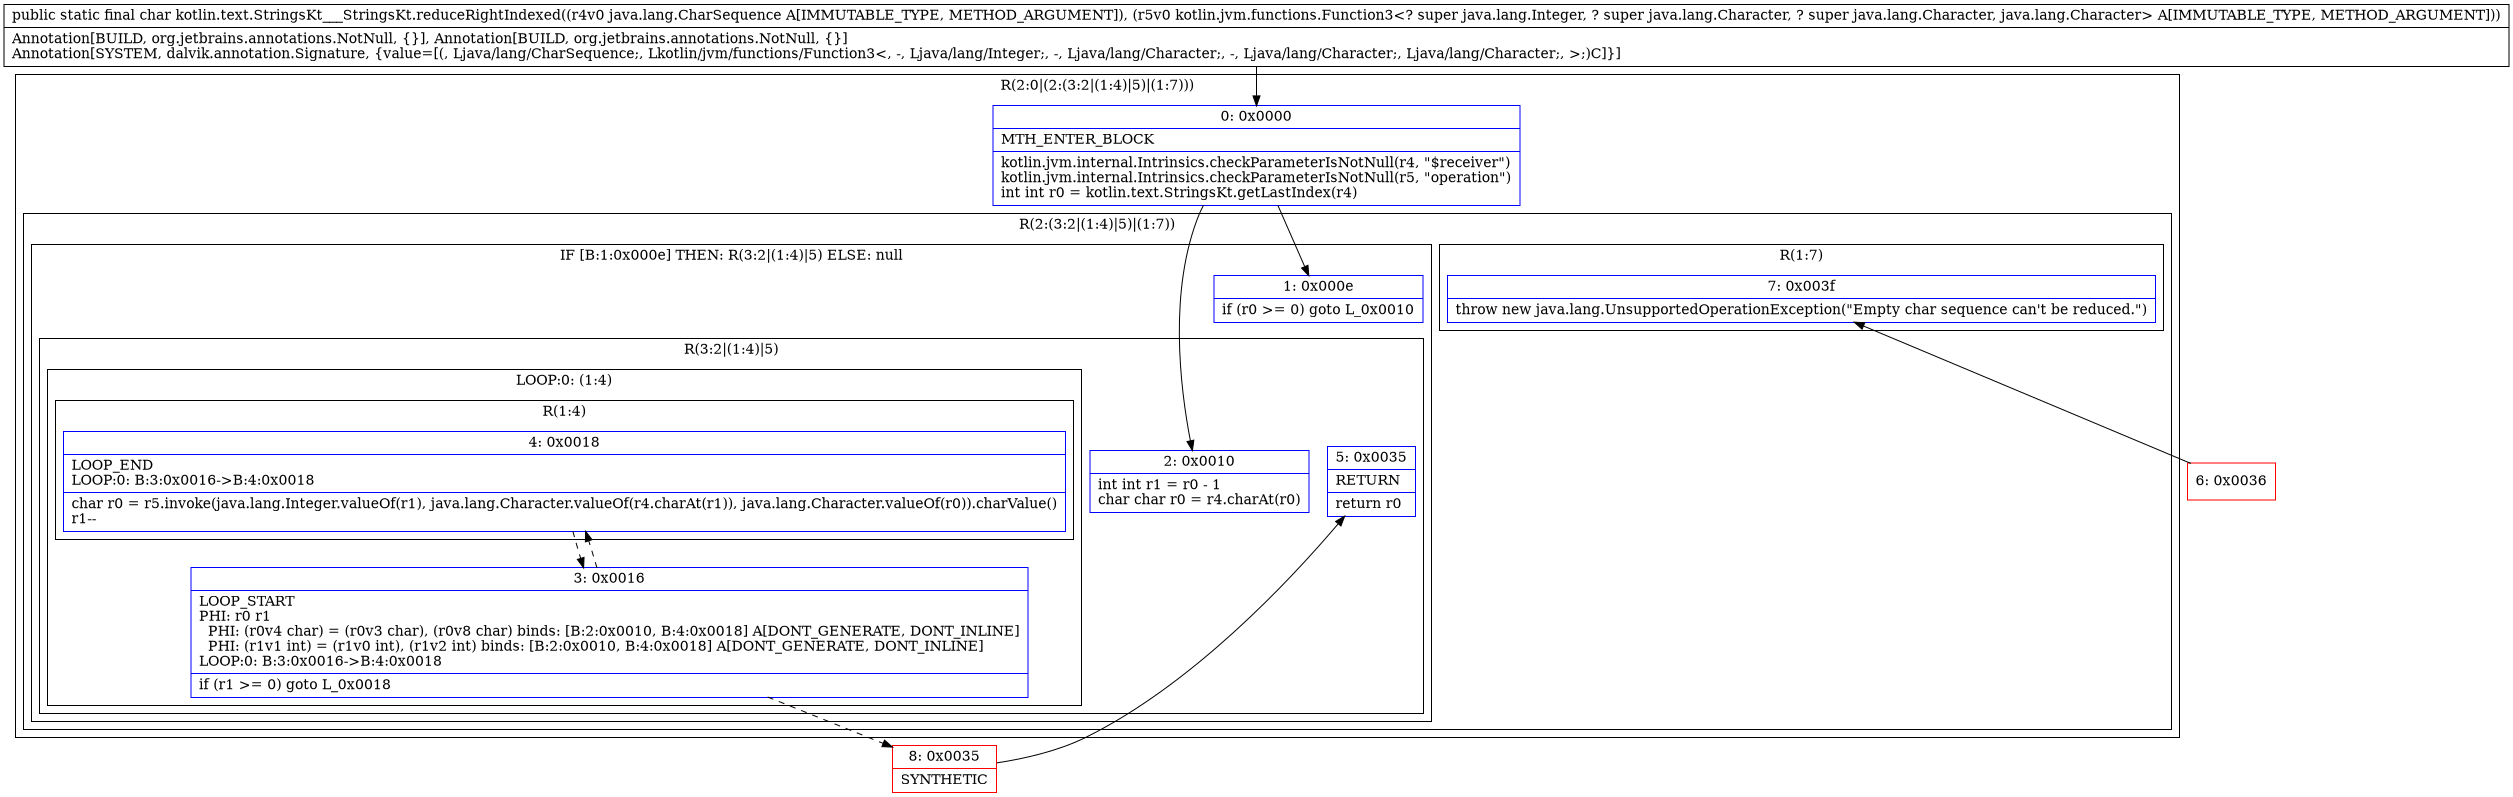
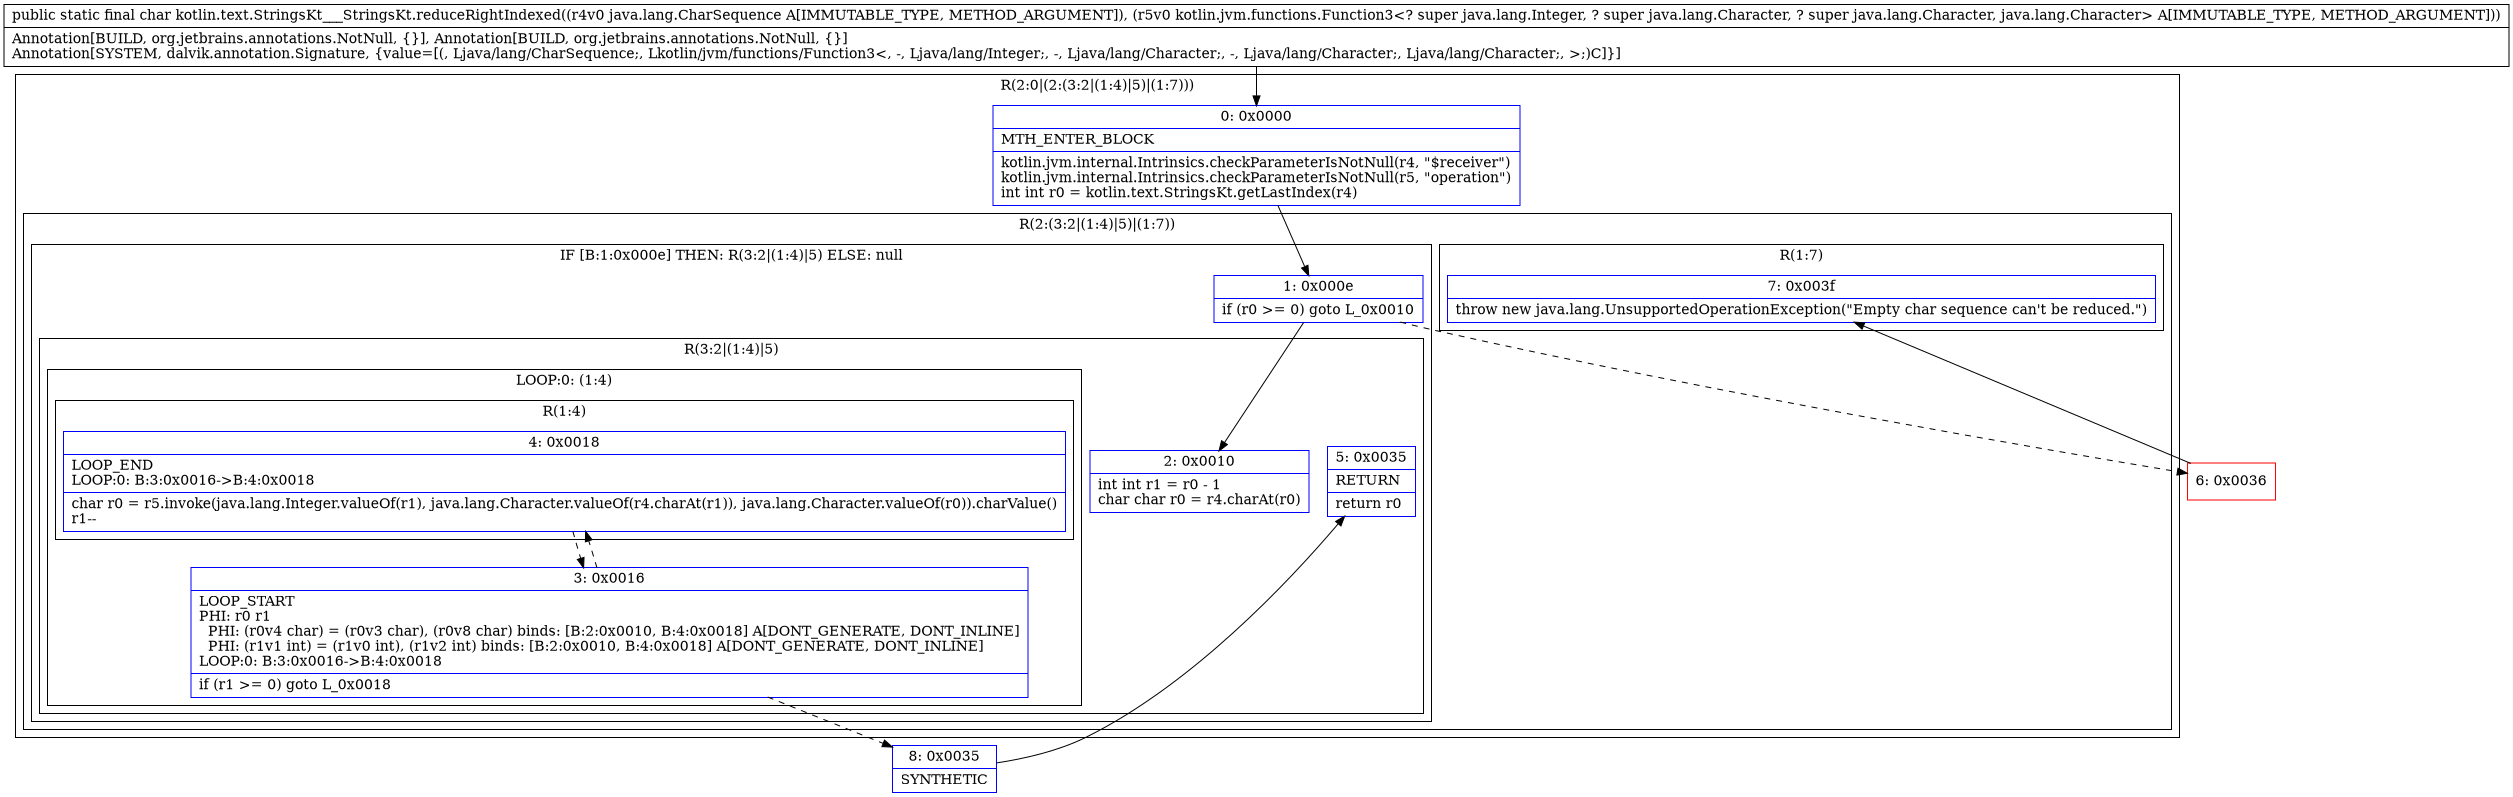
(1180, 322) -> (1264, 382)
none -> (1788, 402)
(944, 769) -> (944, 769)
